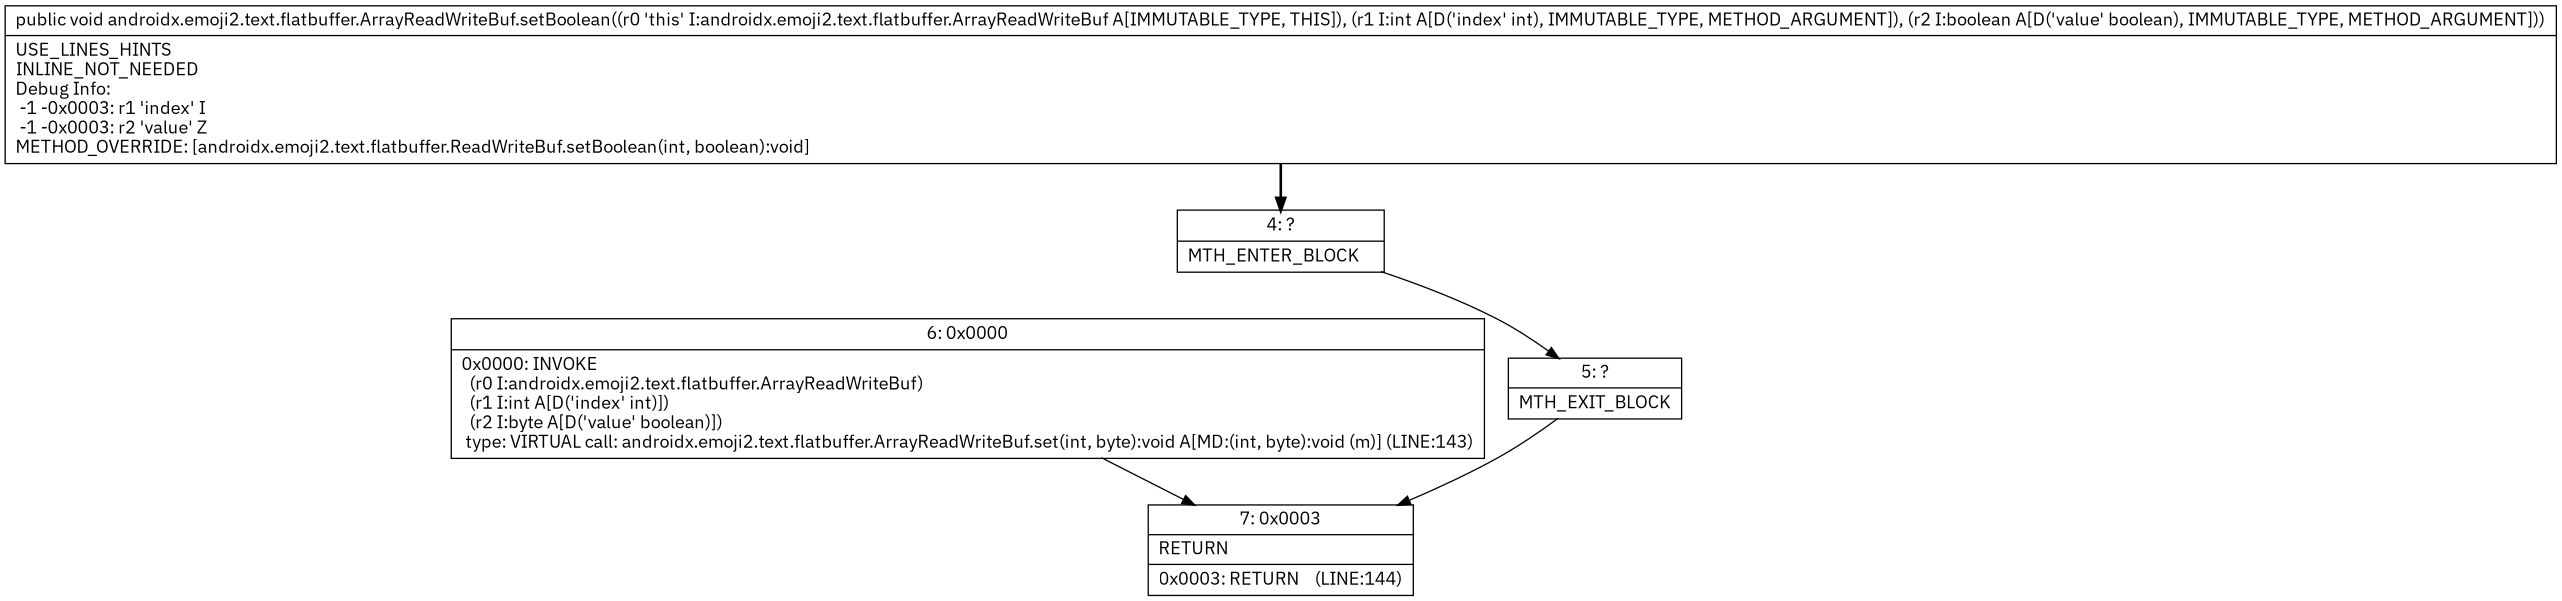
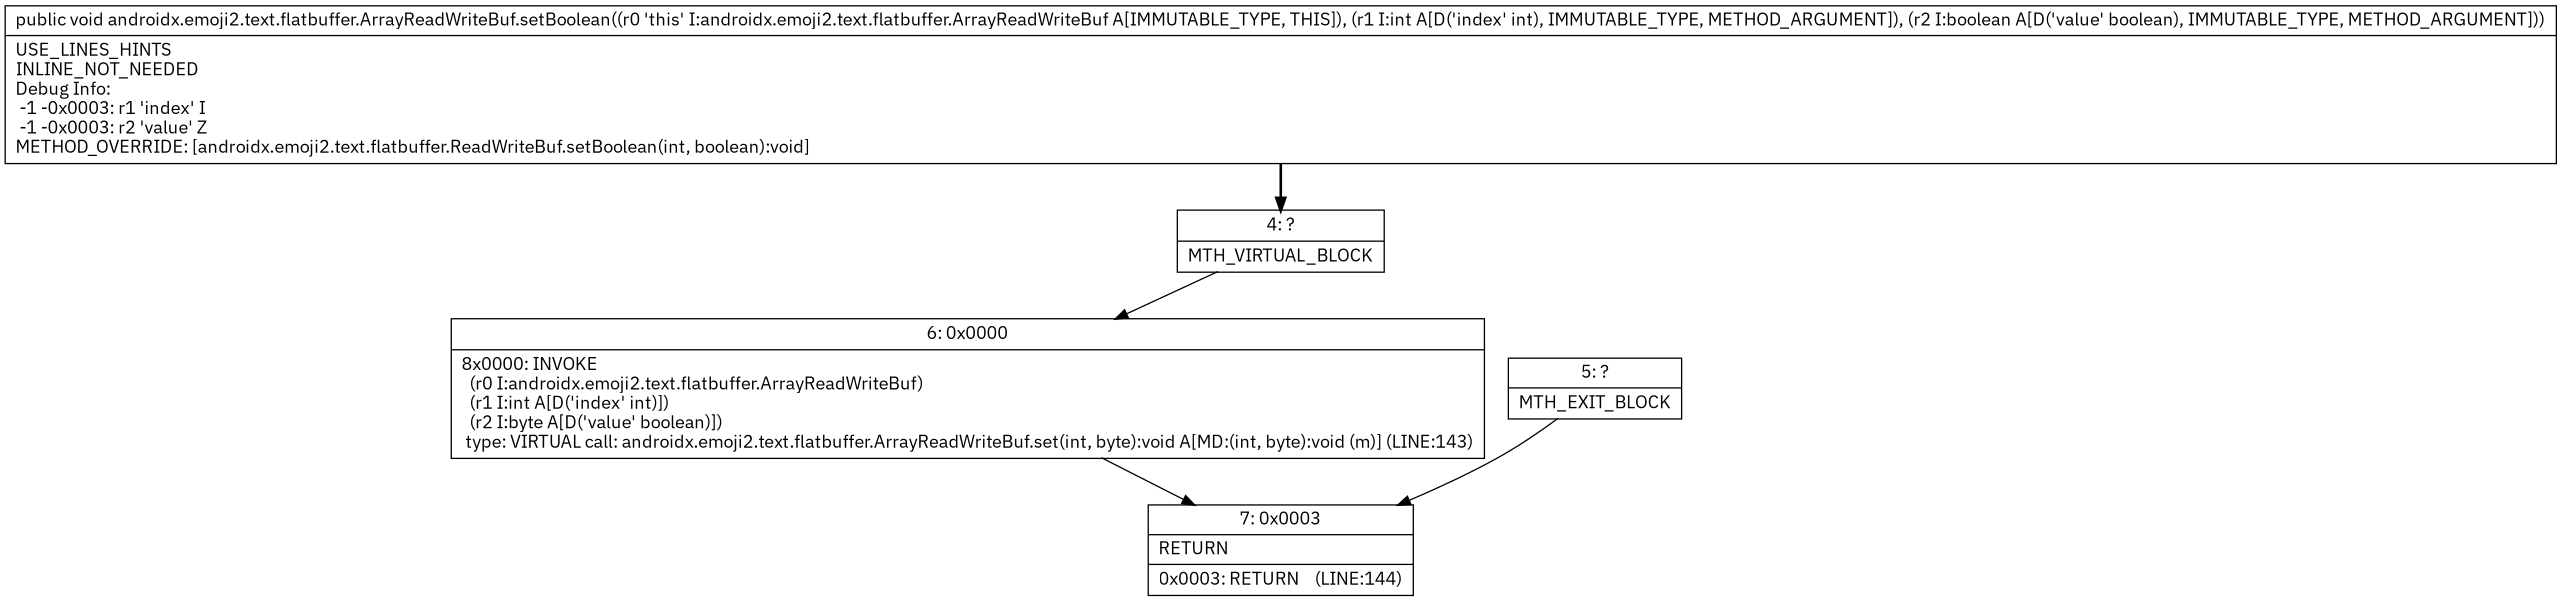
(1274, 256) -> (1281, 256)
(1468, 305) -> (1172, 293)
(534, 365) -> (534, 365)
